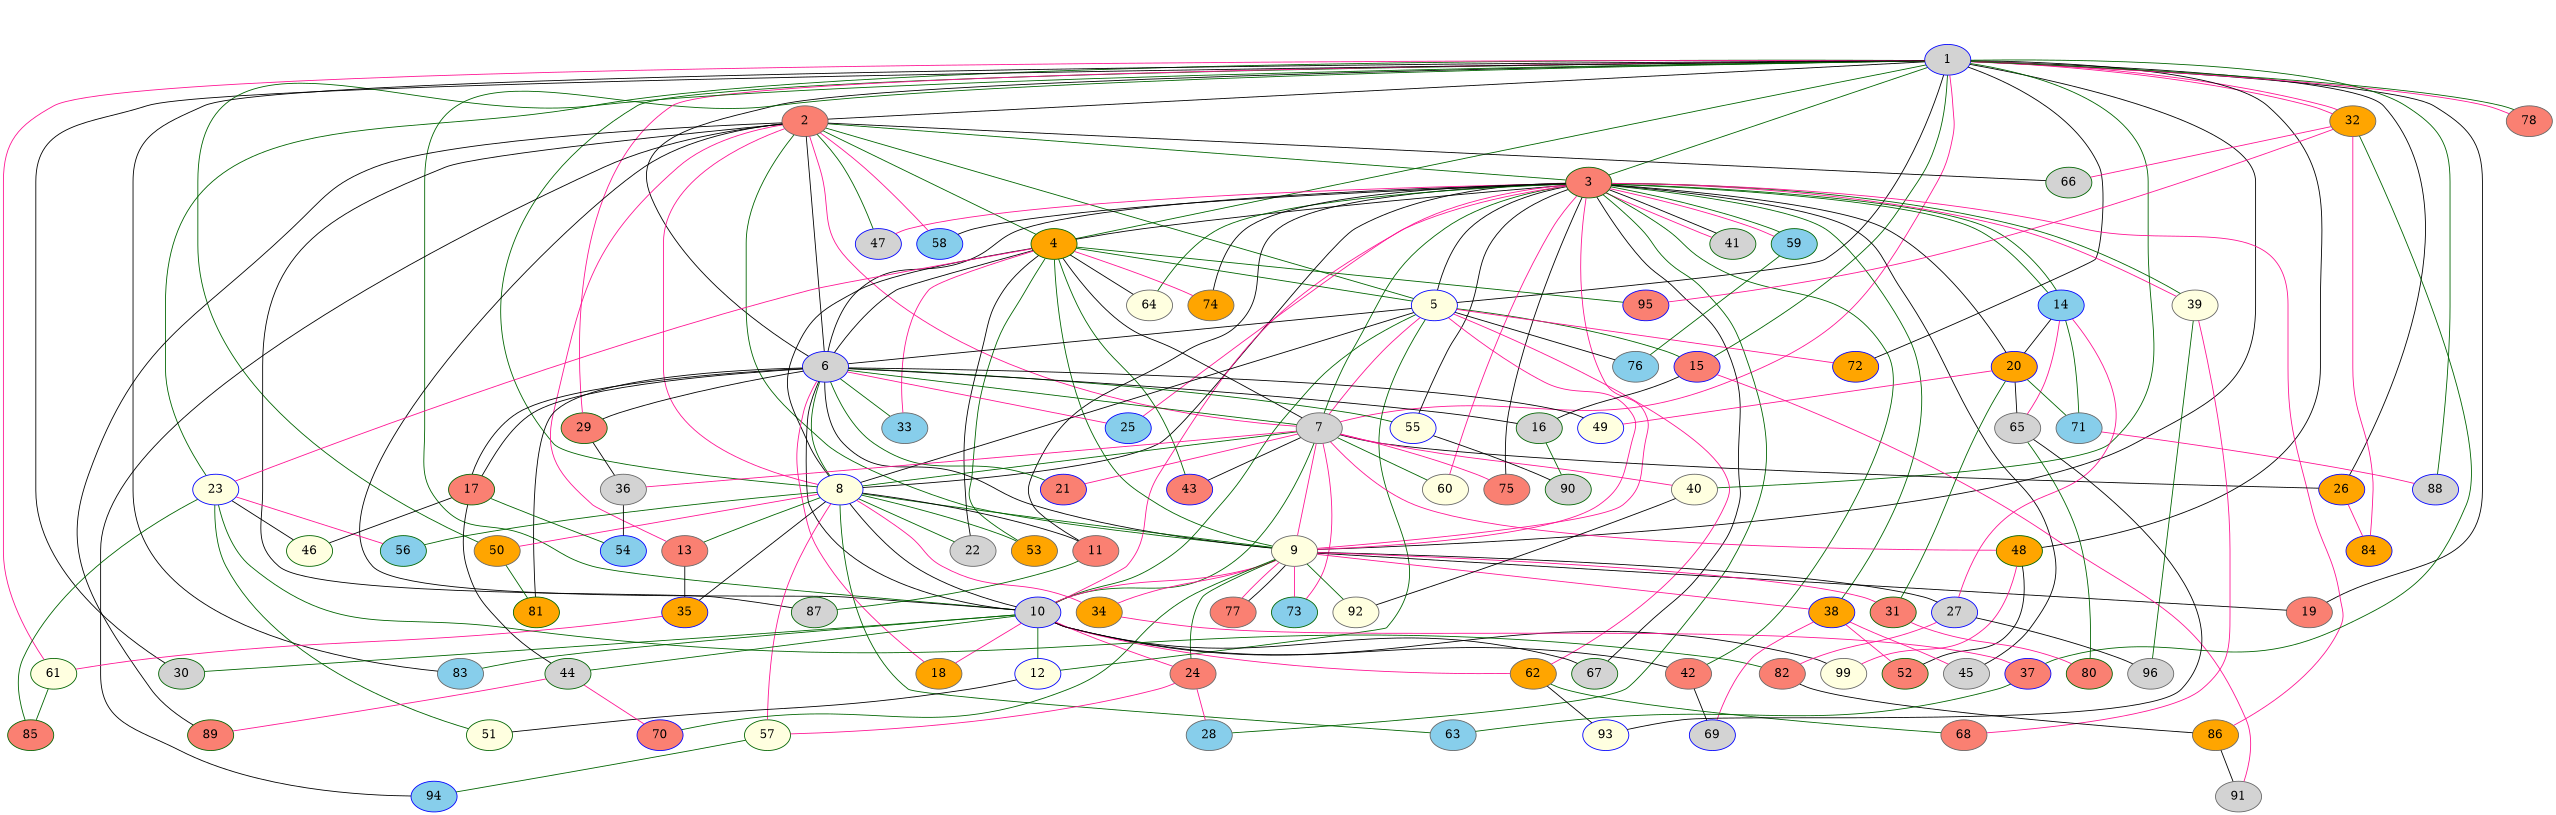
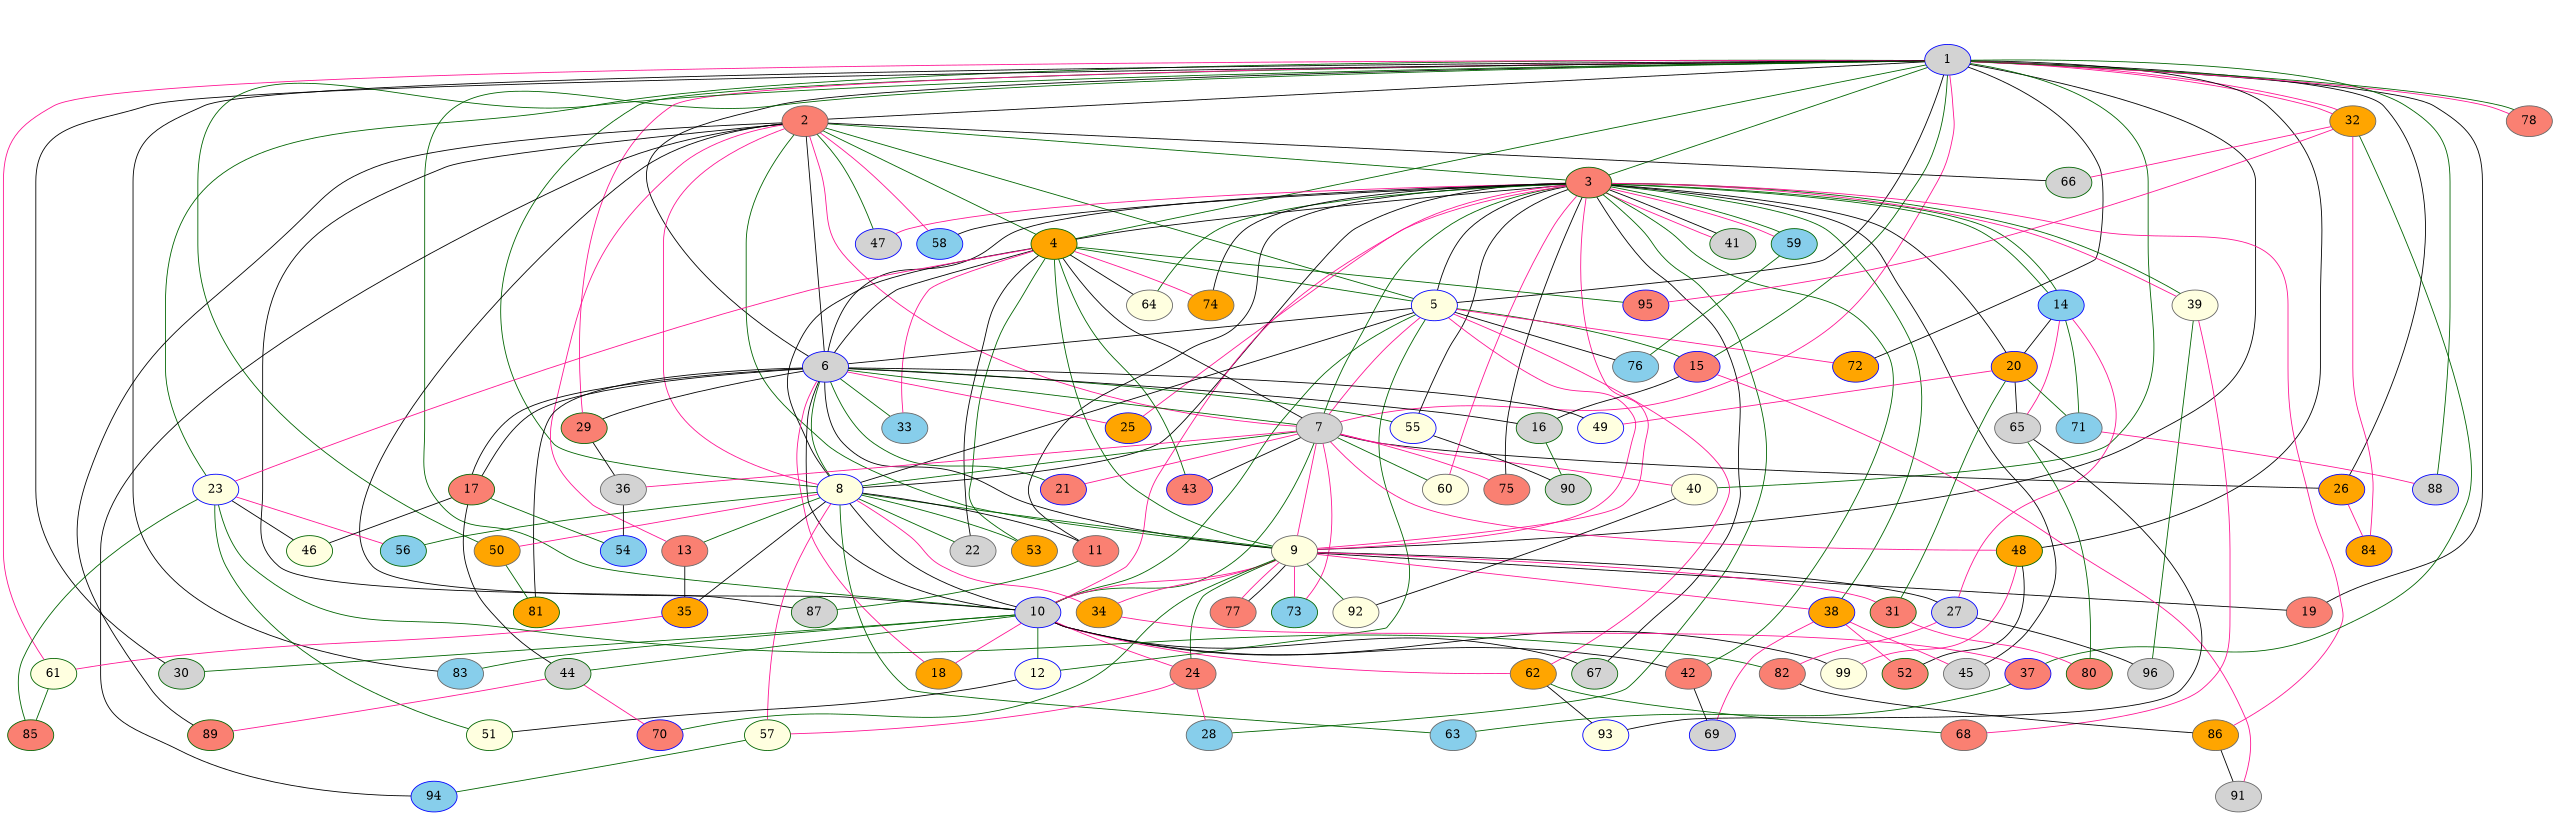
(1128, 428) -> (1128, 428)
